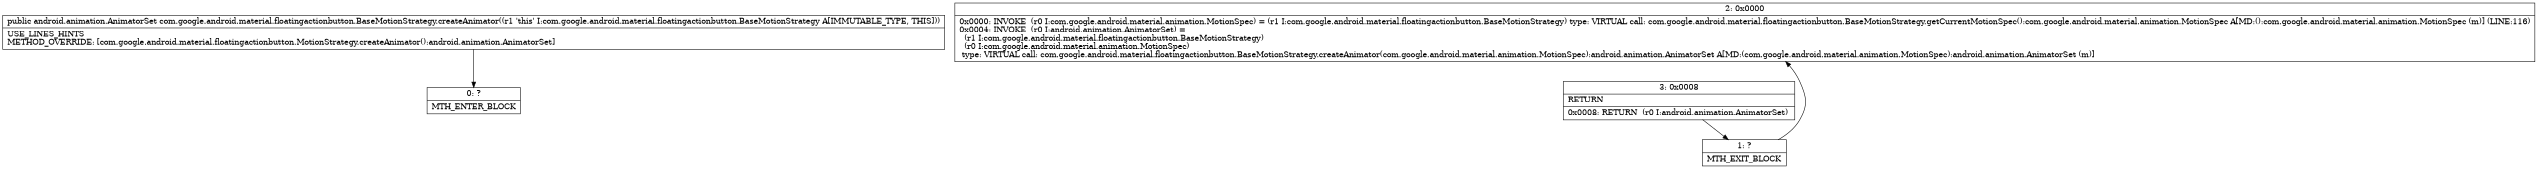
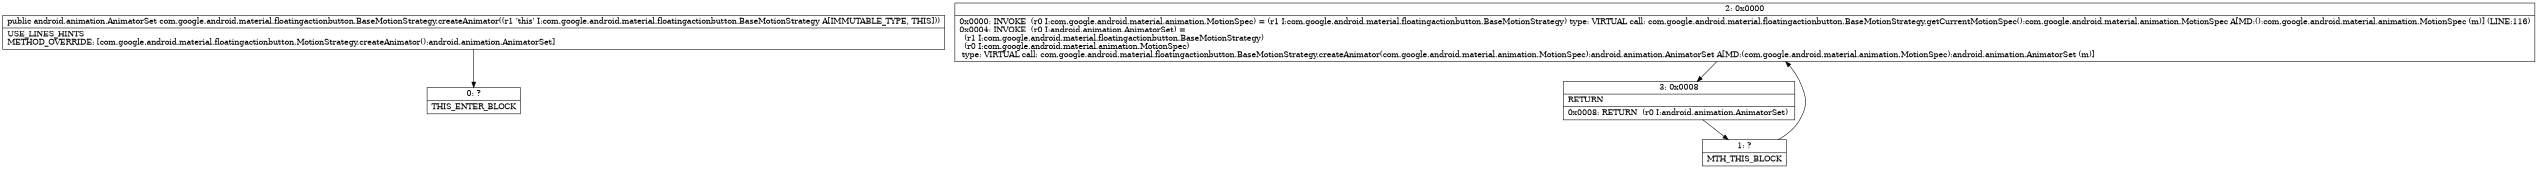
none -> (1709, 70)
(474, 107) -> (474, 107)
(1744, 159) -> (1744, 159)
